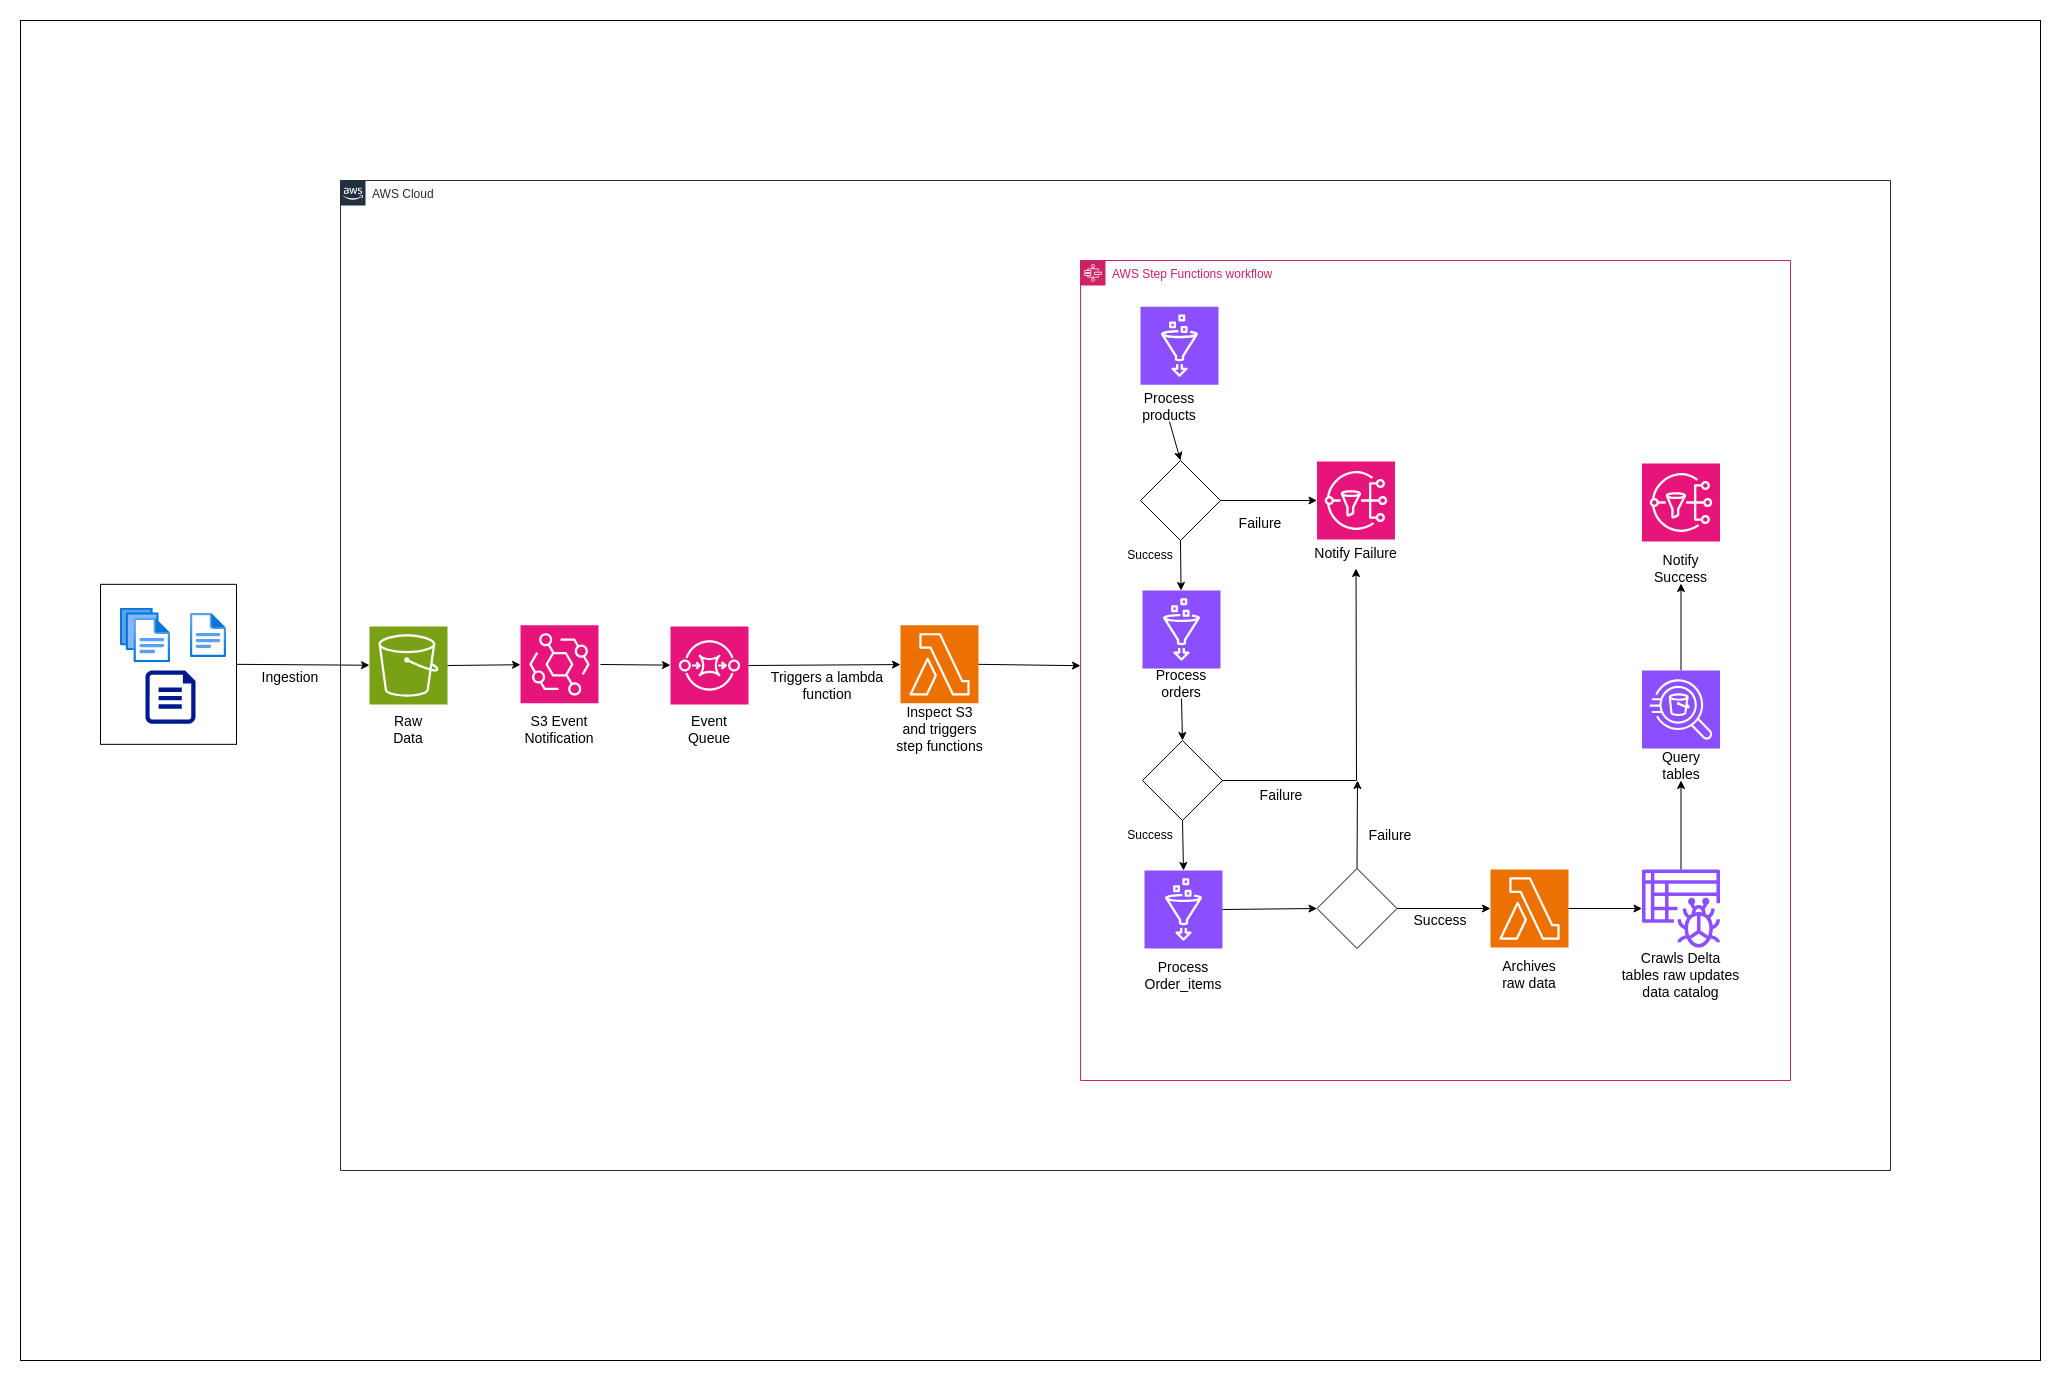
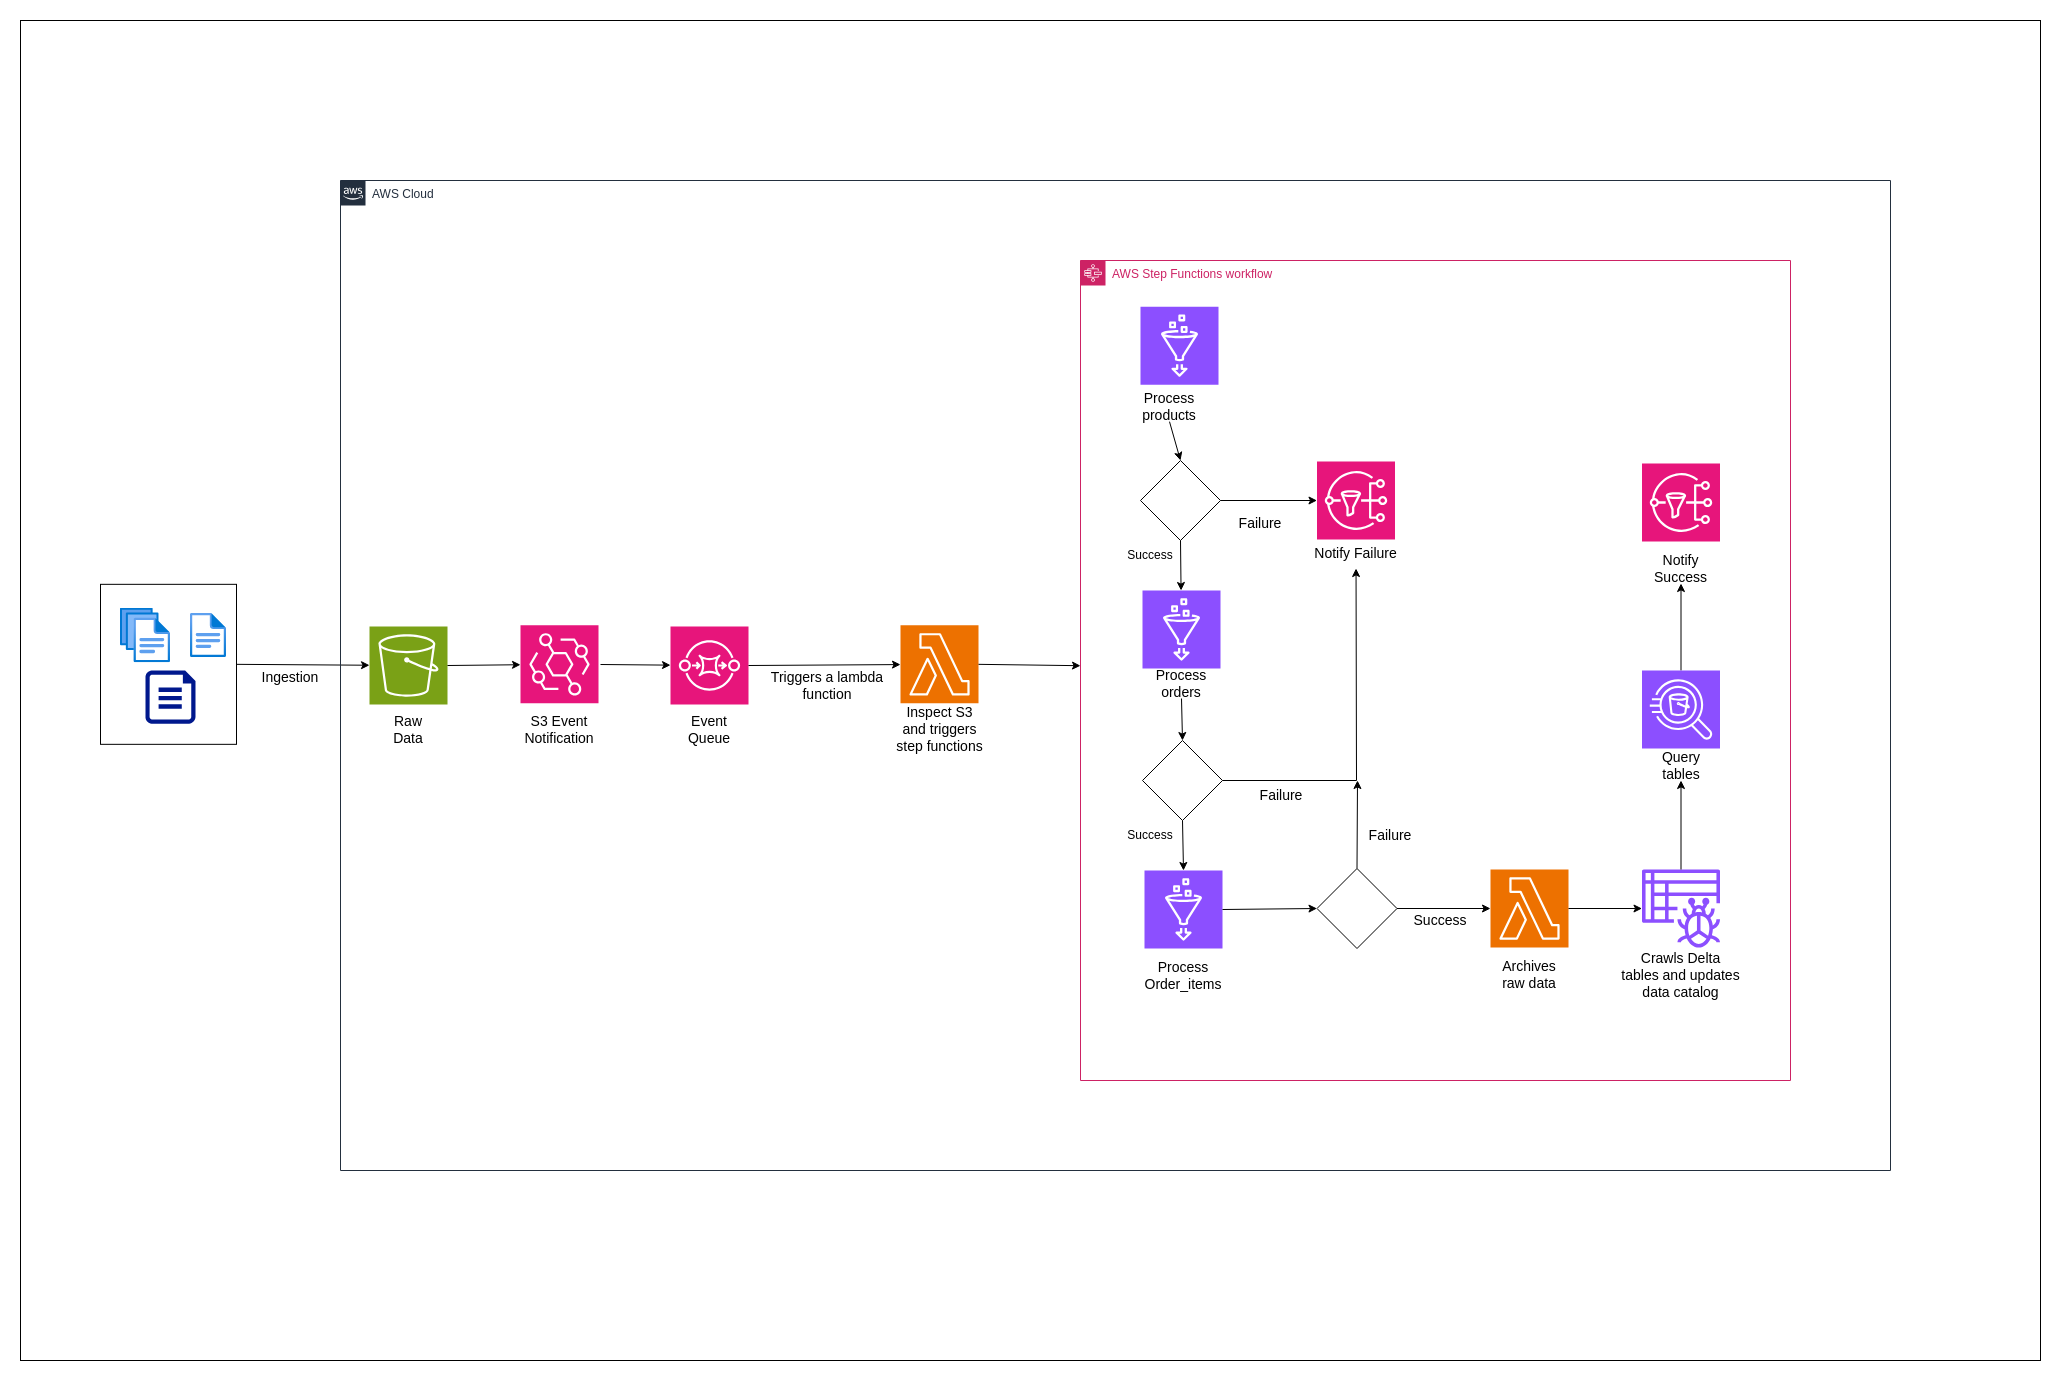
(1681, 976) -> (1681, 976)
